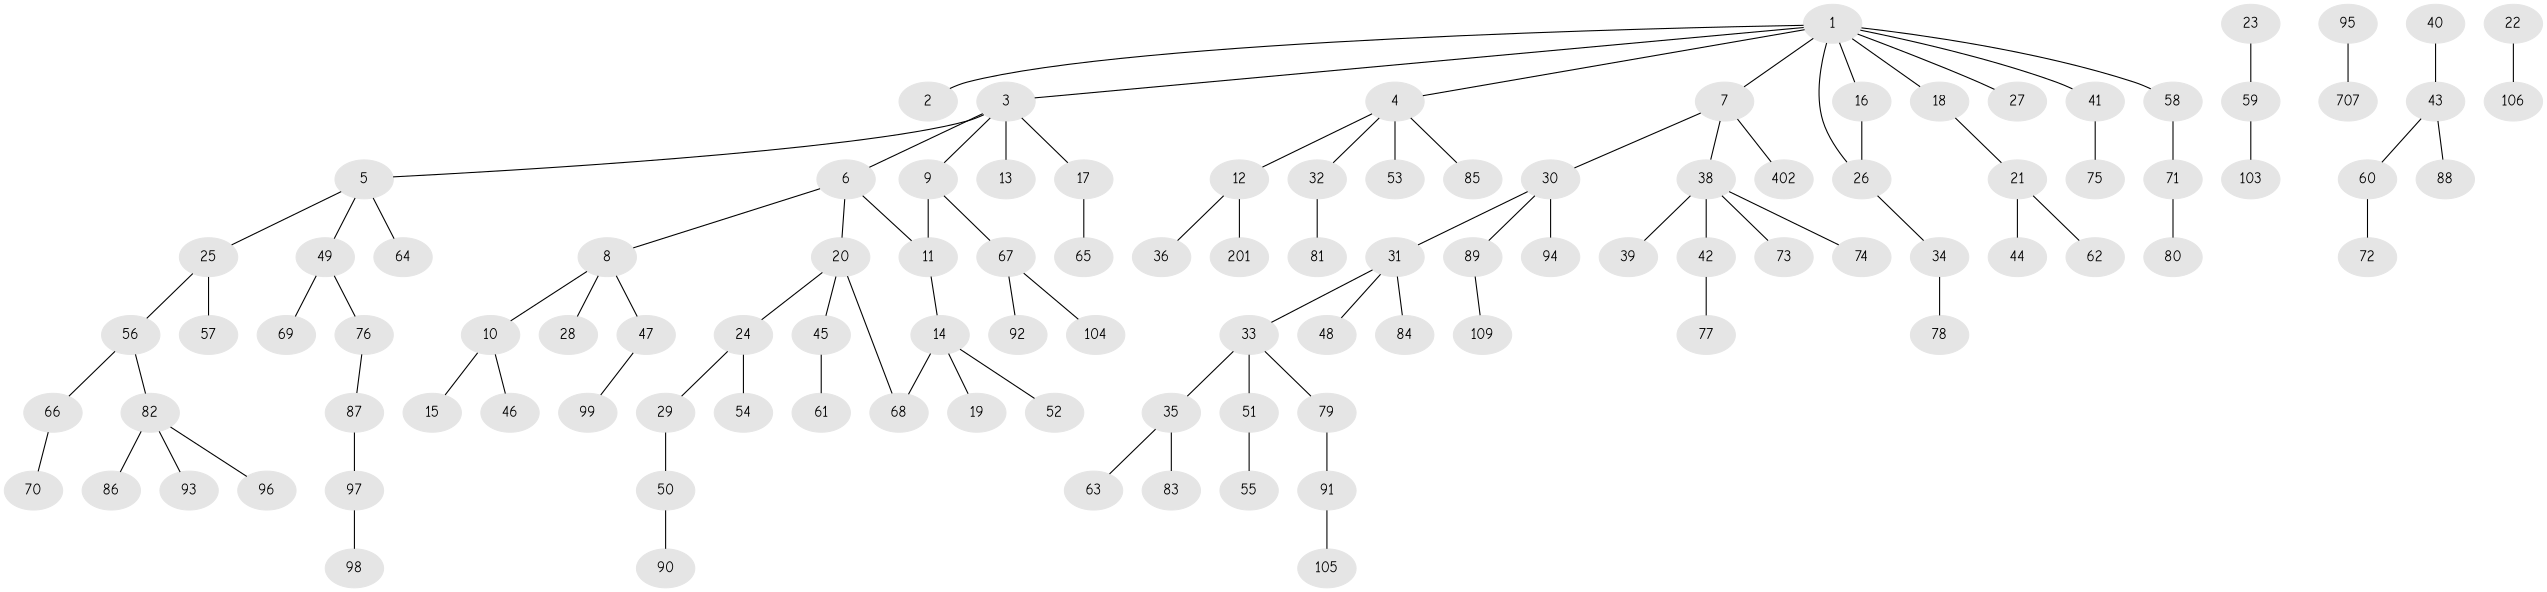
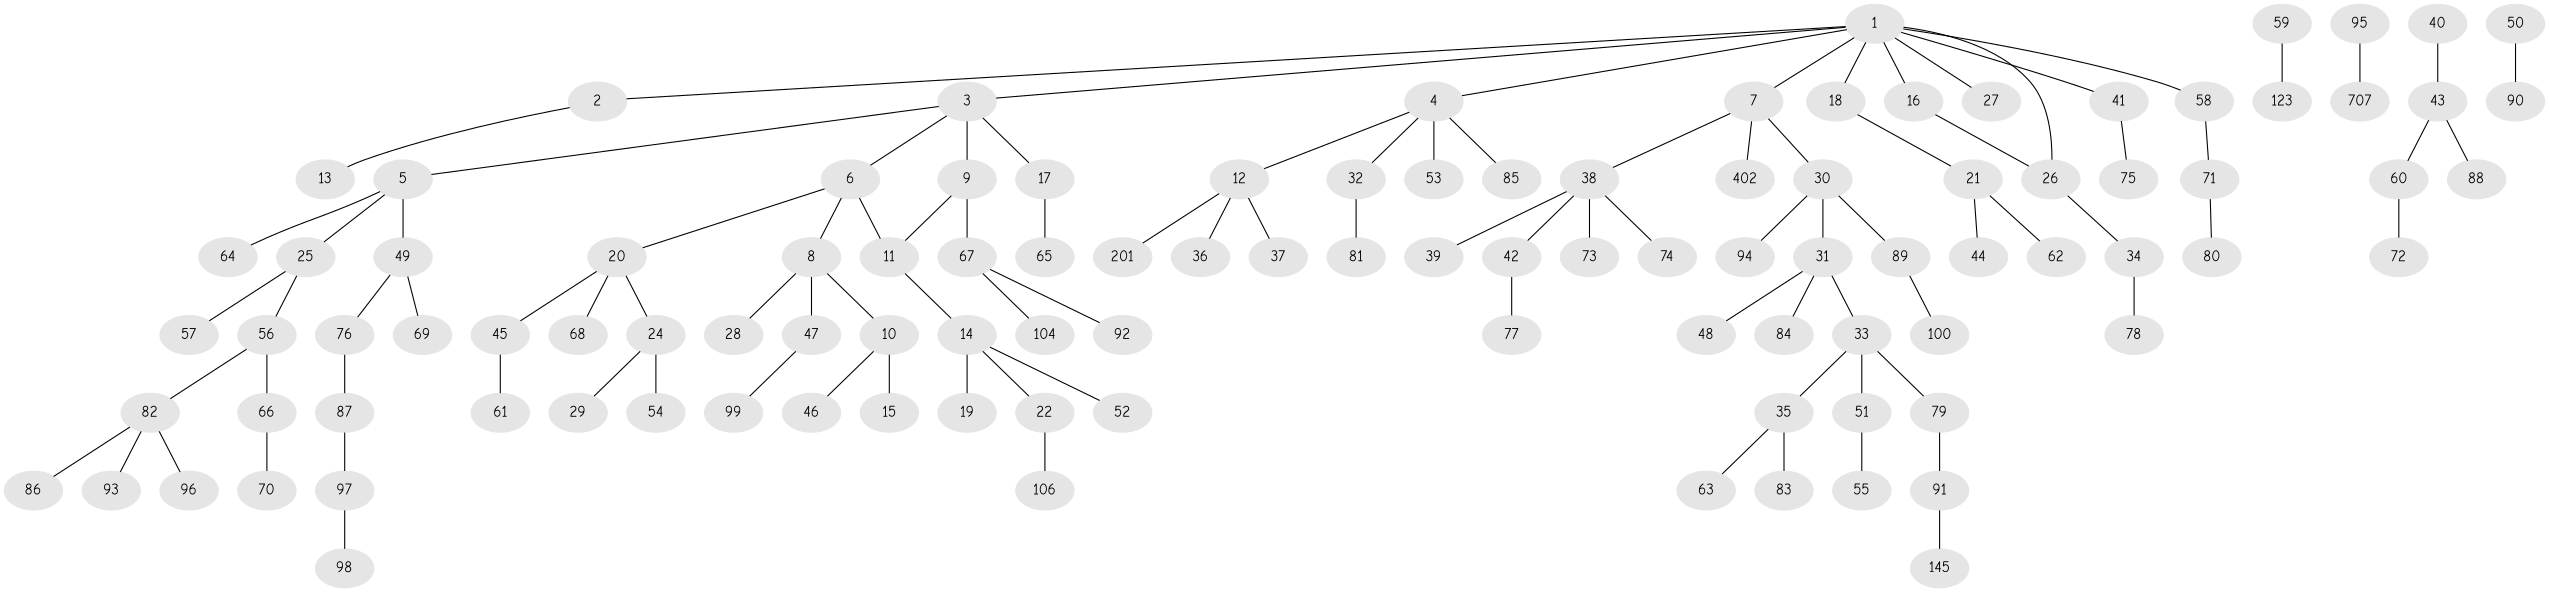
(2251, 24) -> none
(1006, 141) -> (457, 132)
(2251, 179) -> (2282, 102)
none -> (1278, 257)
(1483, 335) -> (1940, 335)
(920, 374) -> (1006, 374)
(666, 452) -> none
(1327, 568) -> (1940, 568)
